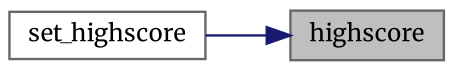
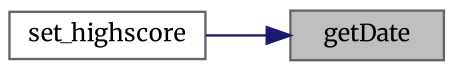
(367, 35) -> (367, 35)
